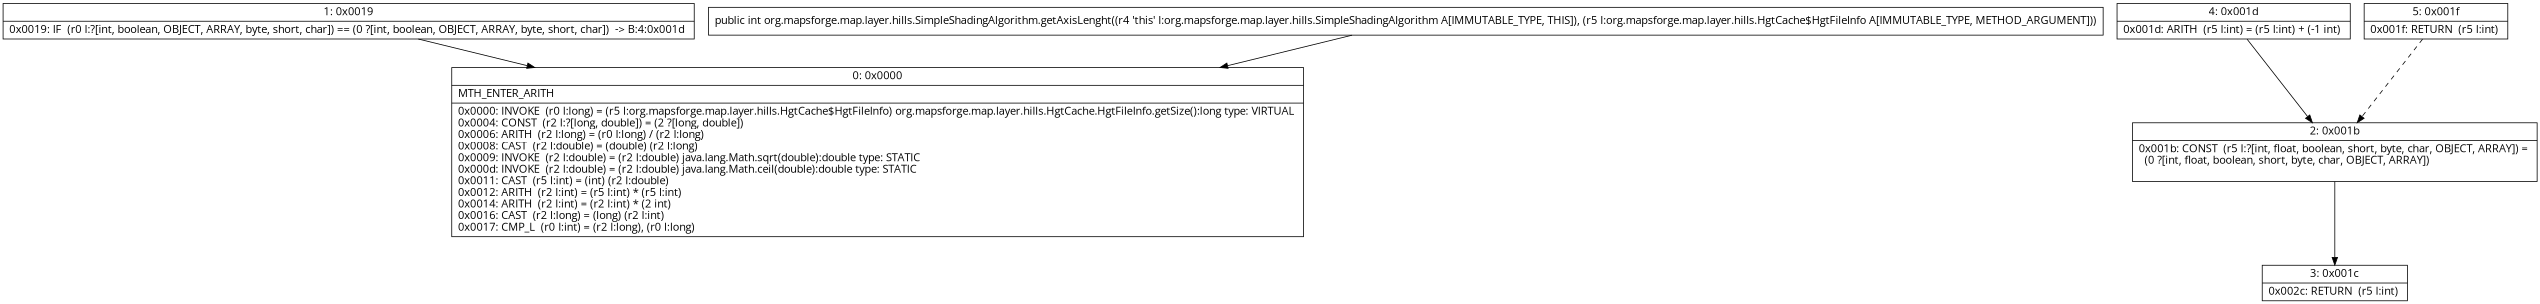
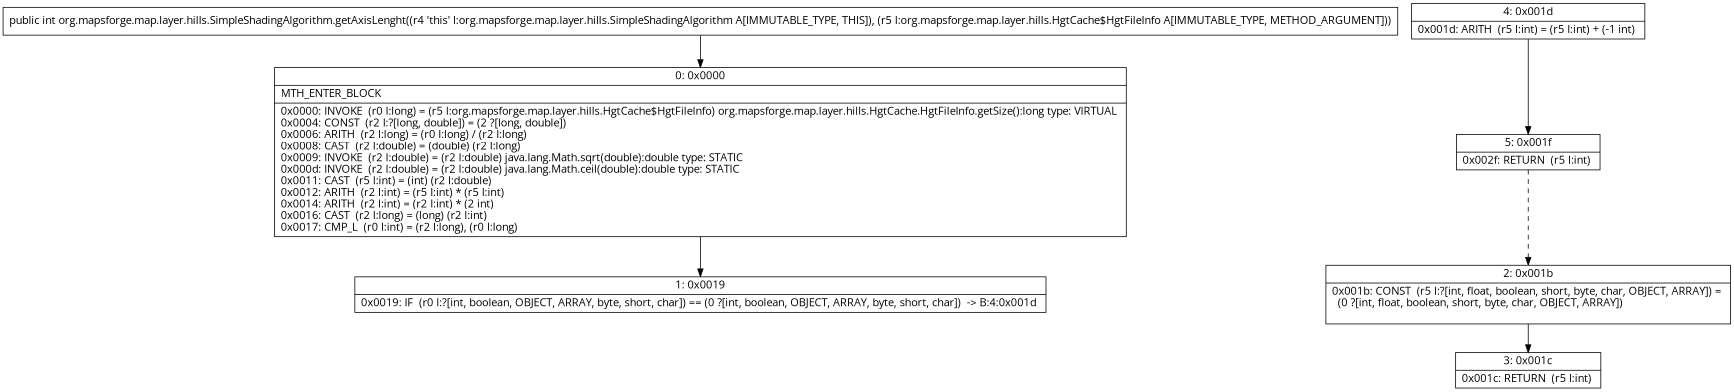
(2436, 30) -> (1528, 161)
(473, 52) -> (700, 253)
(2277, 78) -> (1528, 83)
(506, 94) -> (331, 94)
(2335, 292) -> (1528, 379)
